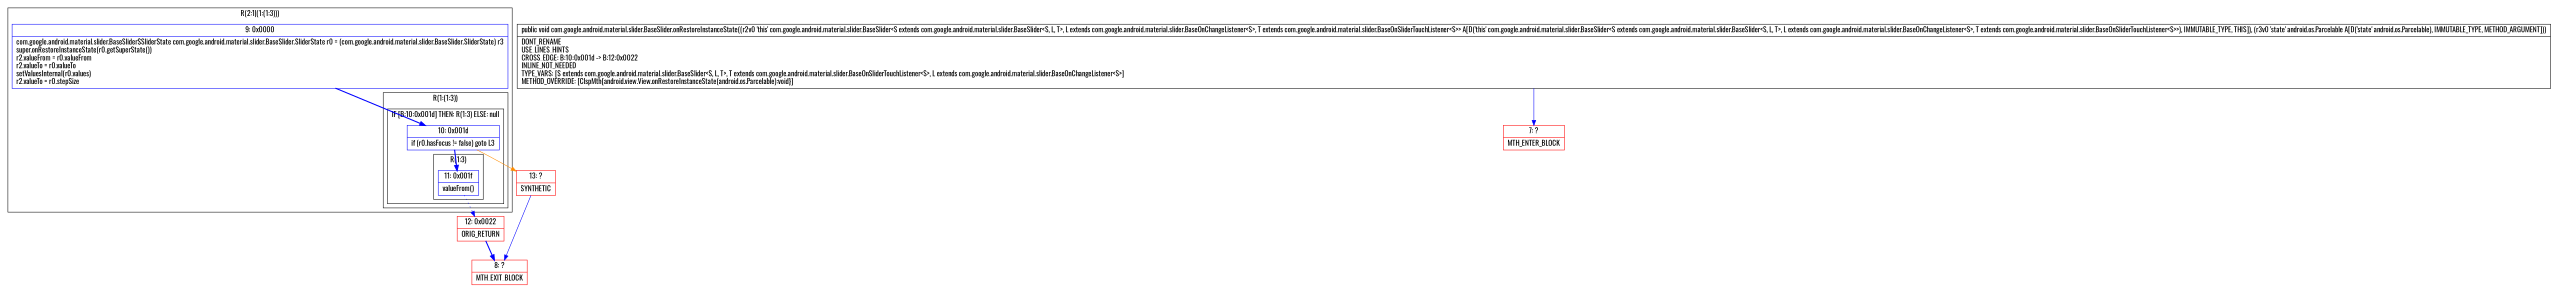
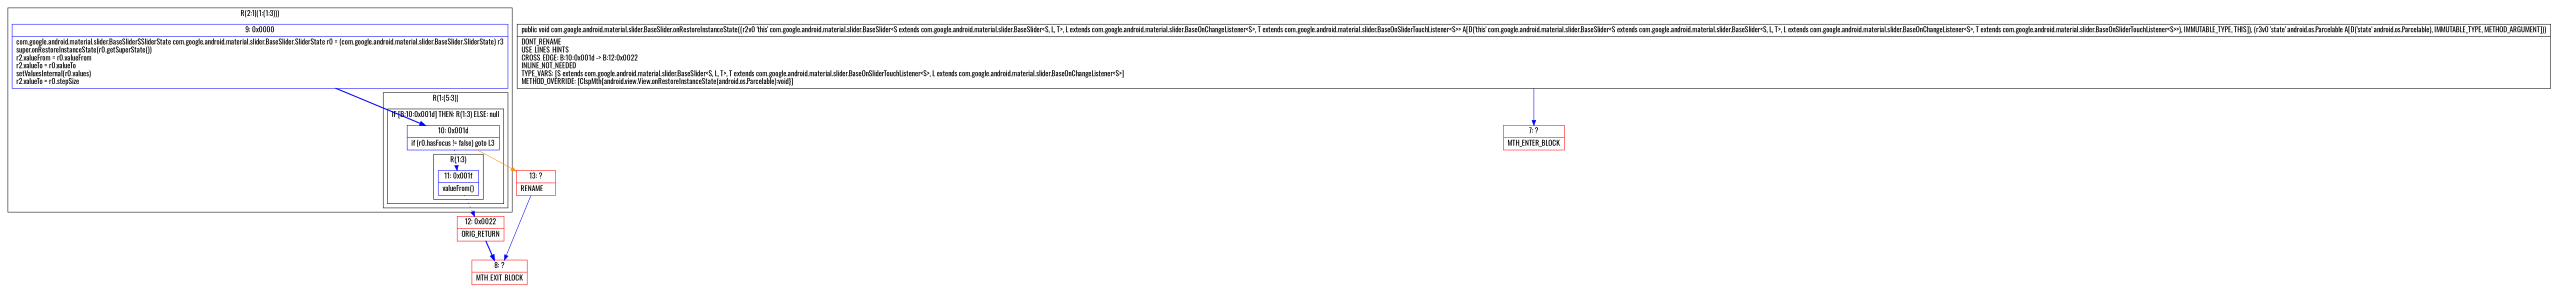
(446, 99) -> (446, 99)
(456, 158) -> (456, 158)
(536, 189) -> (532, 189)
